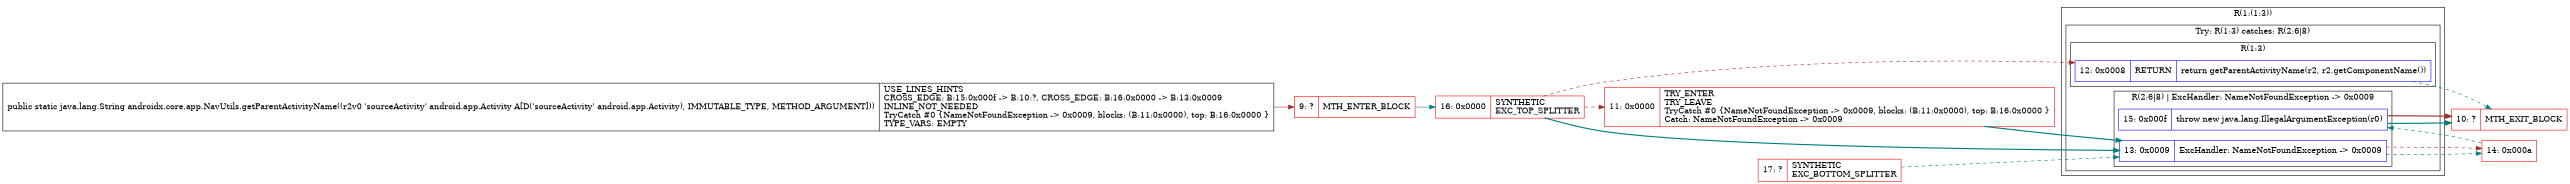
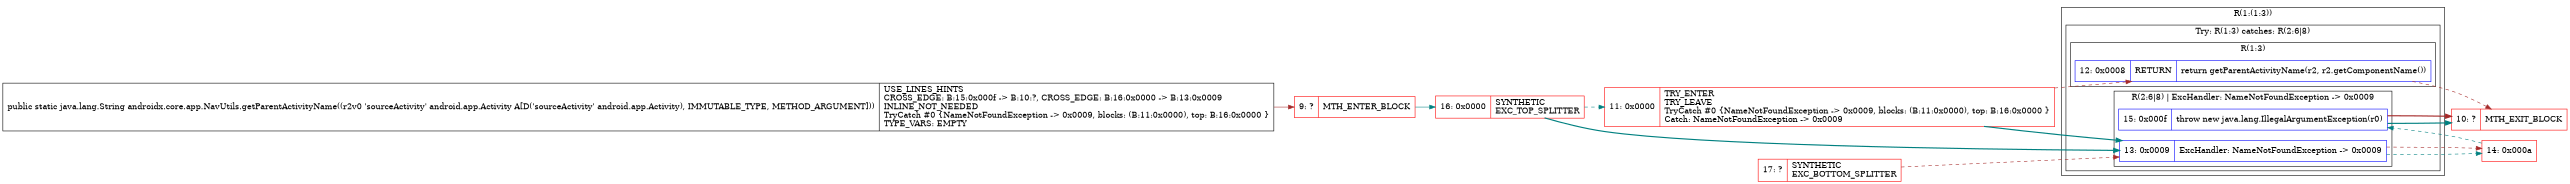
(1805, 65) -> (2090, 85)
(2450, 91) -> (2450, 91)
(1592, 107) -> (1592, 107)
(2007, 162) -> (2007, 162)
